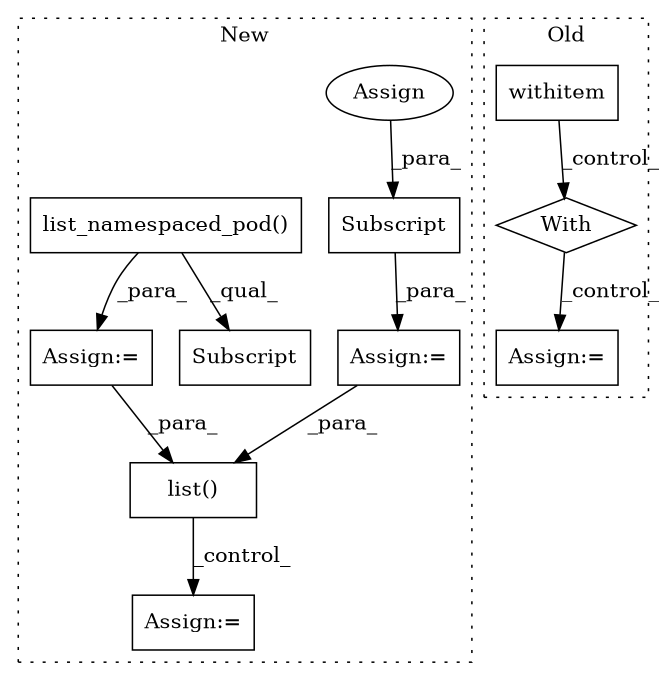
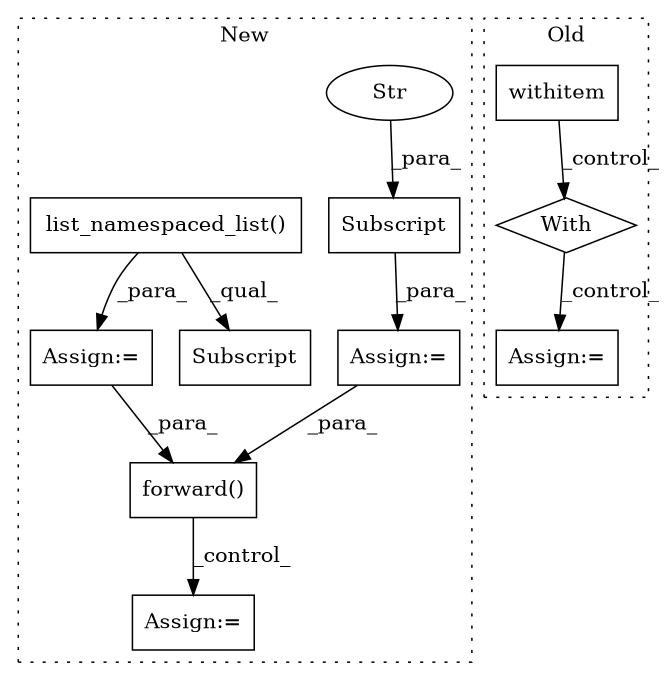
(390, 93) -> (390, 93)
(166, 225) -> (166, 225)
(193, 490) -> (193, 490)
